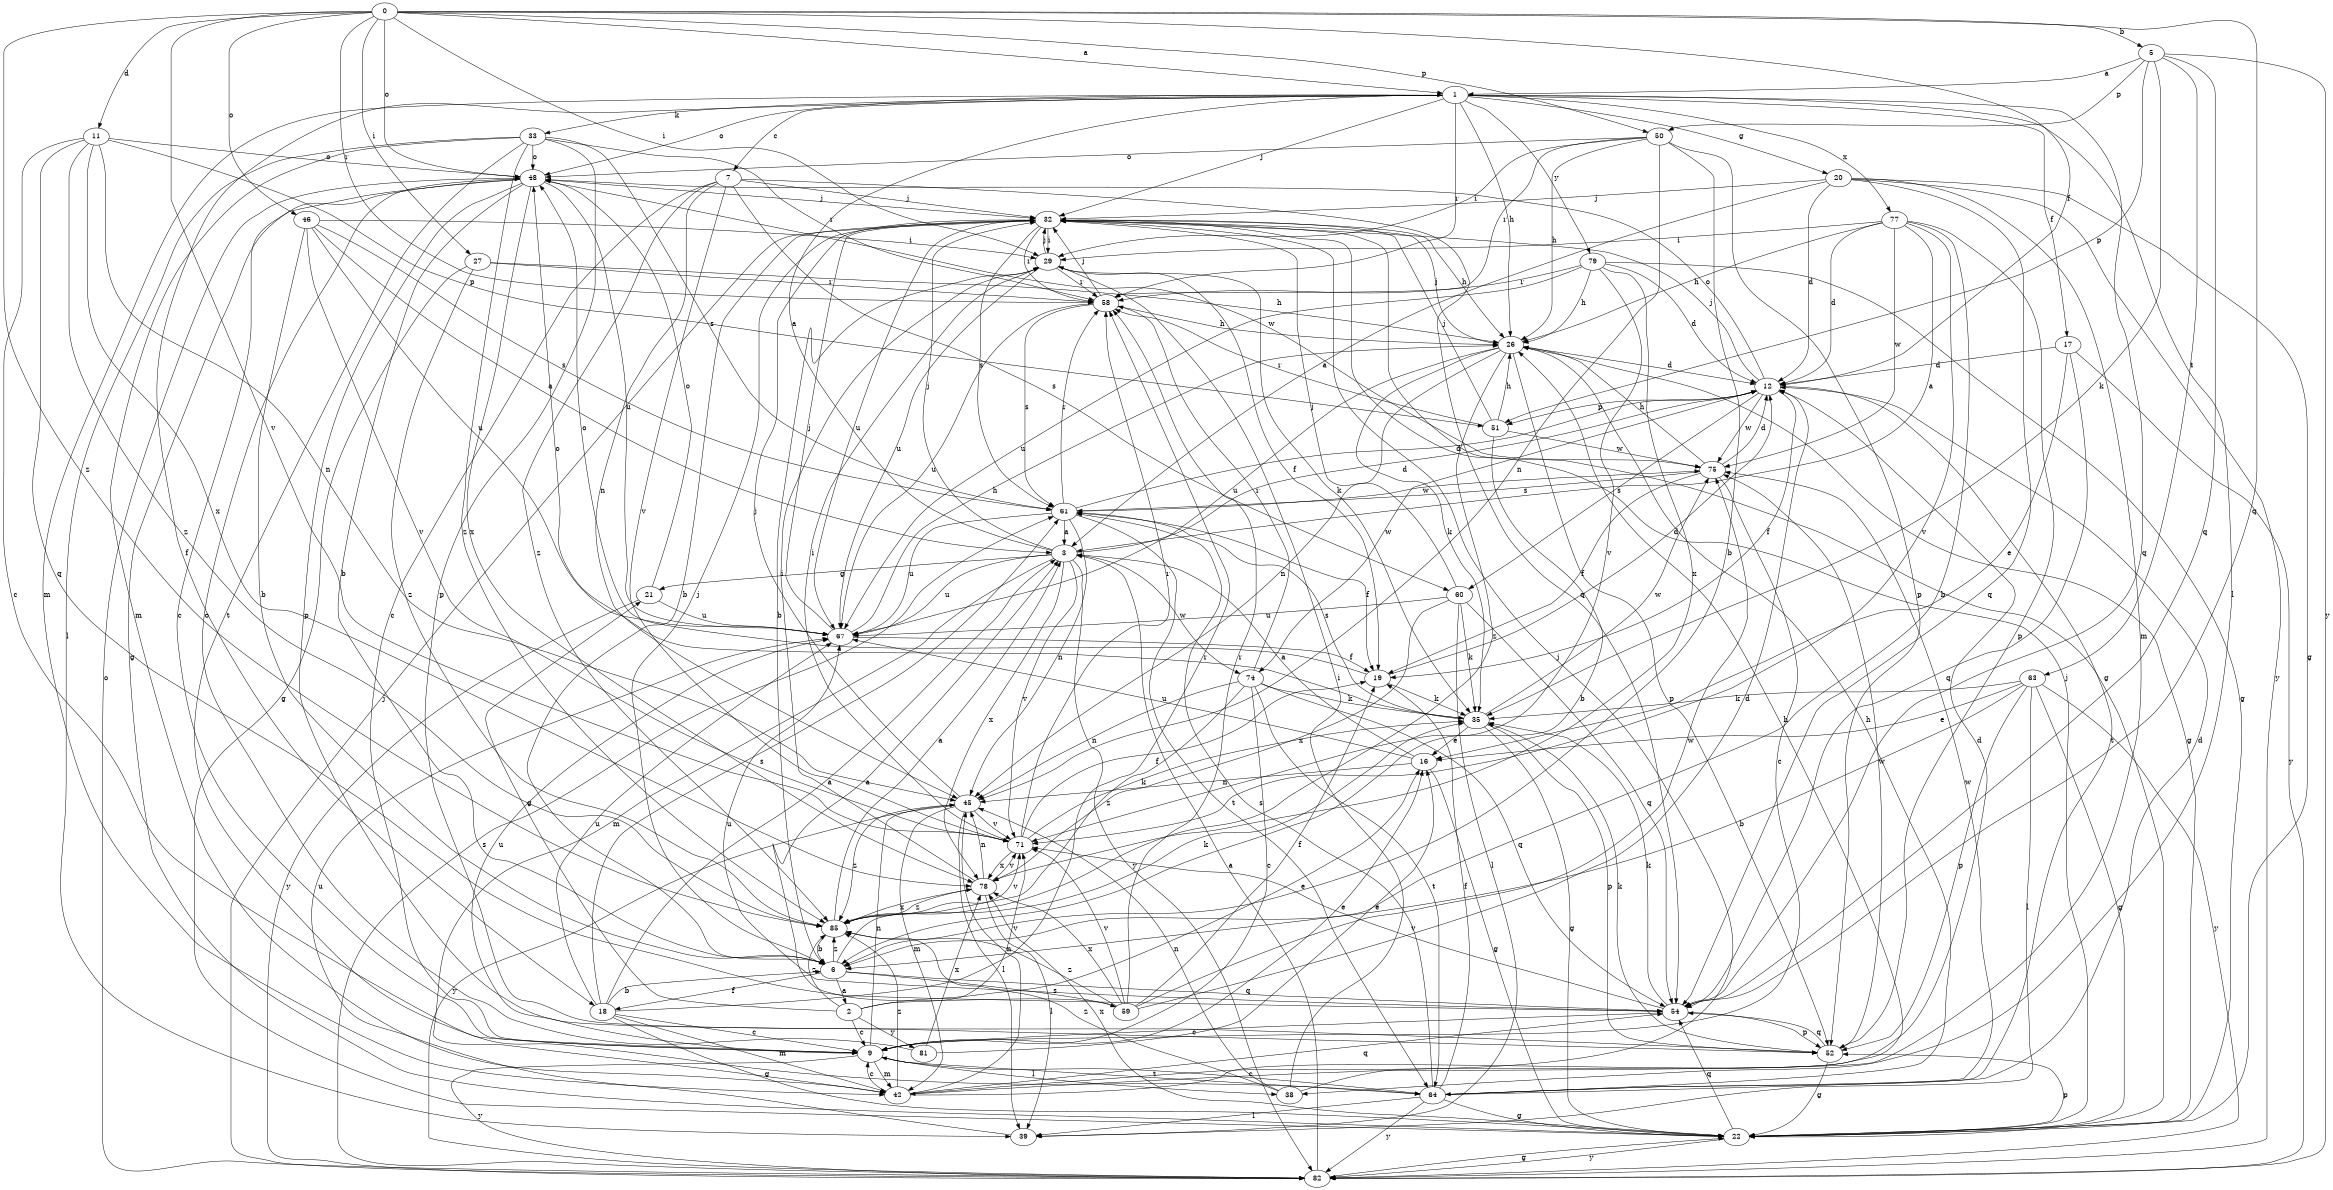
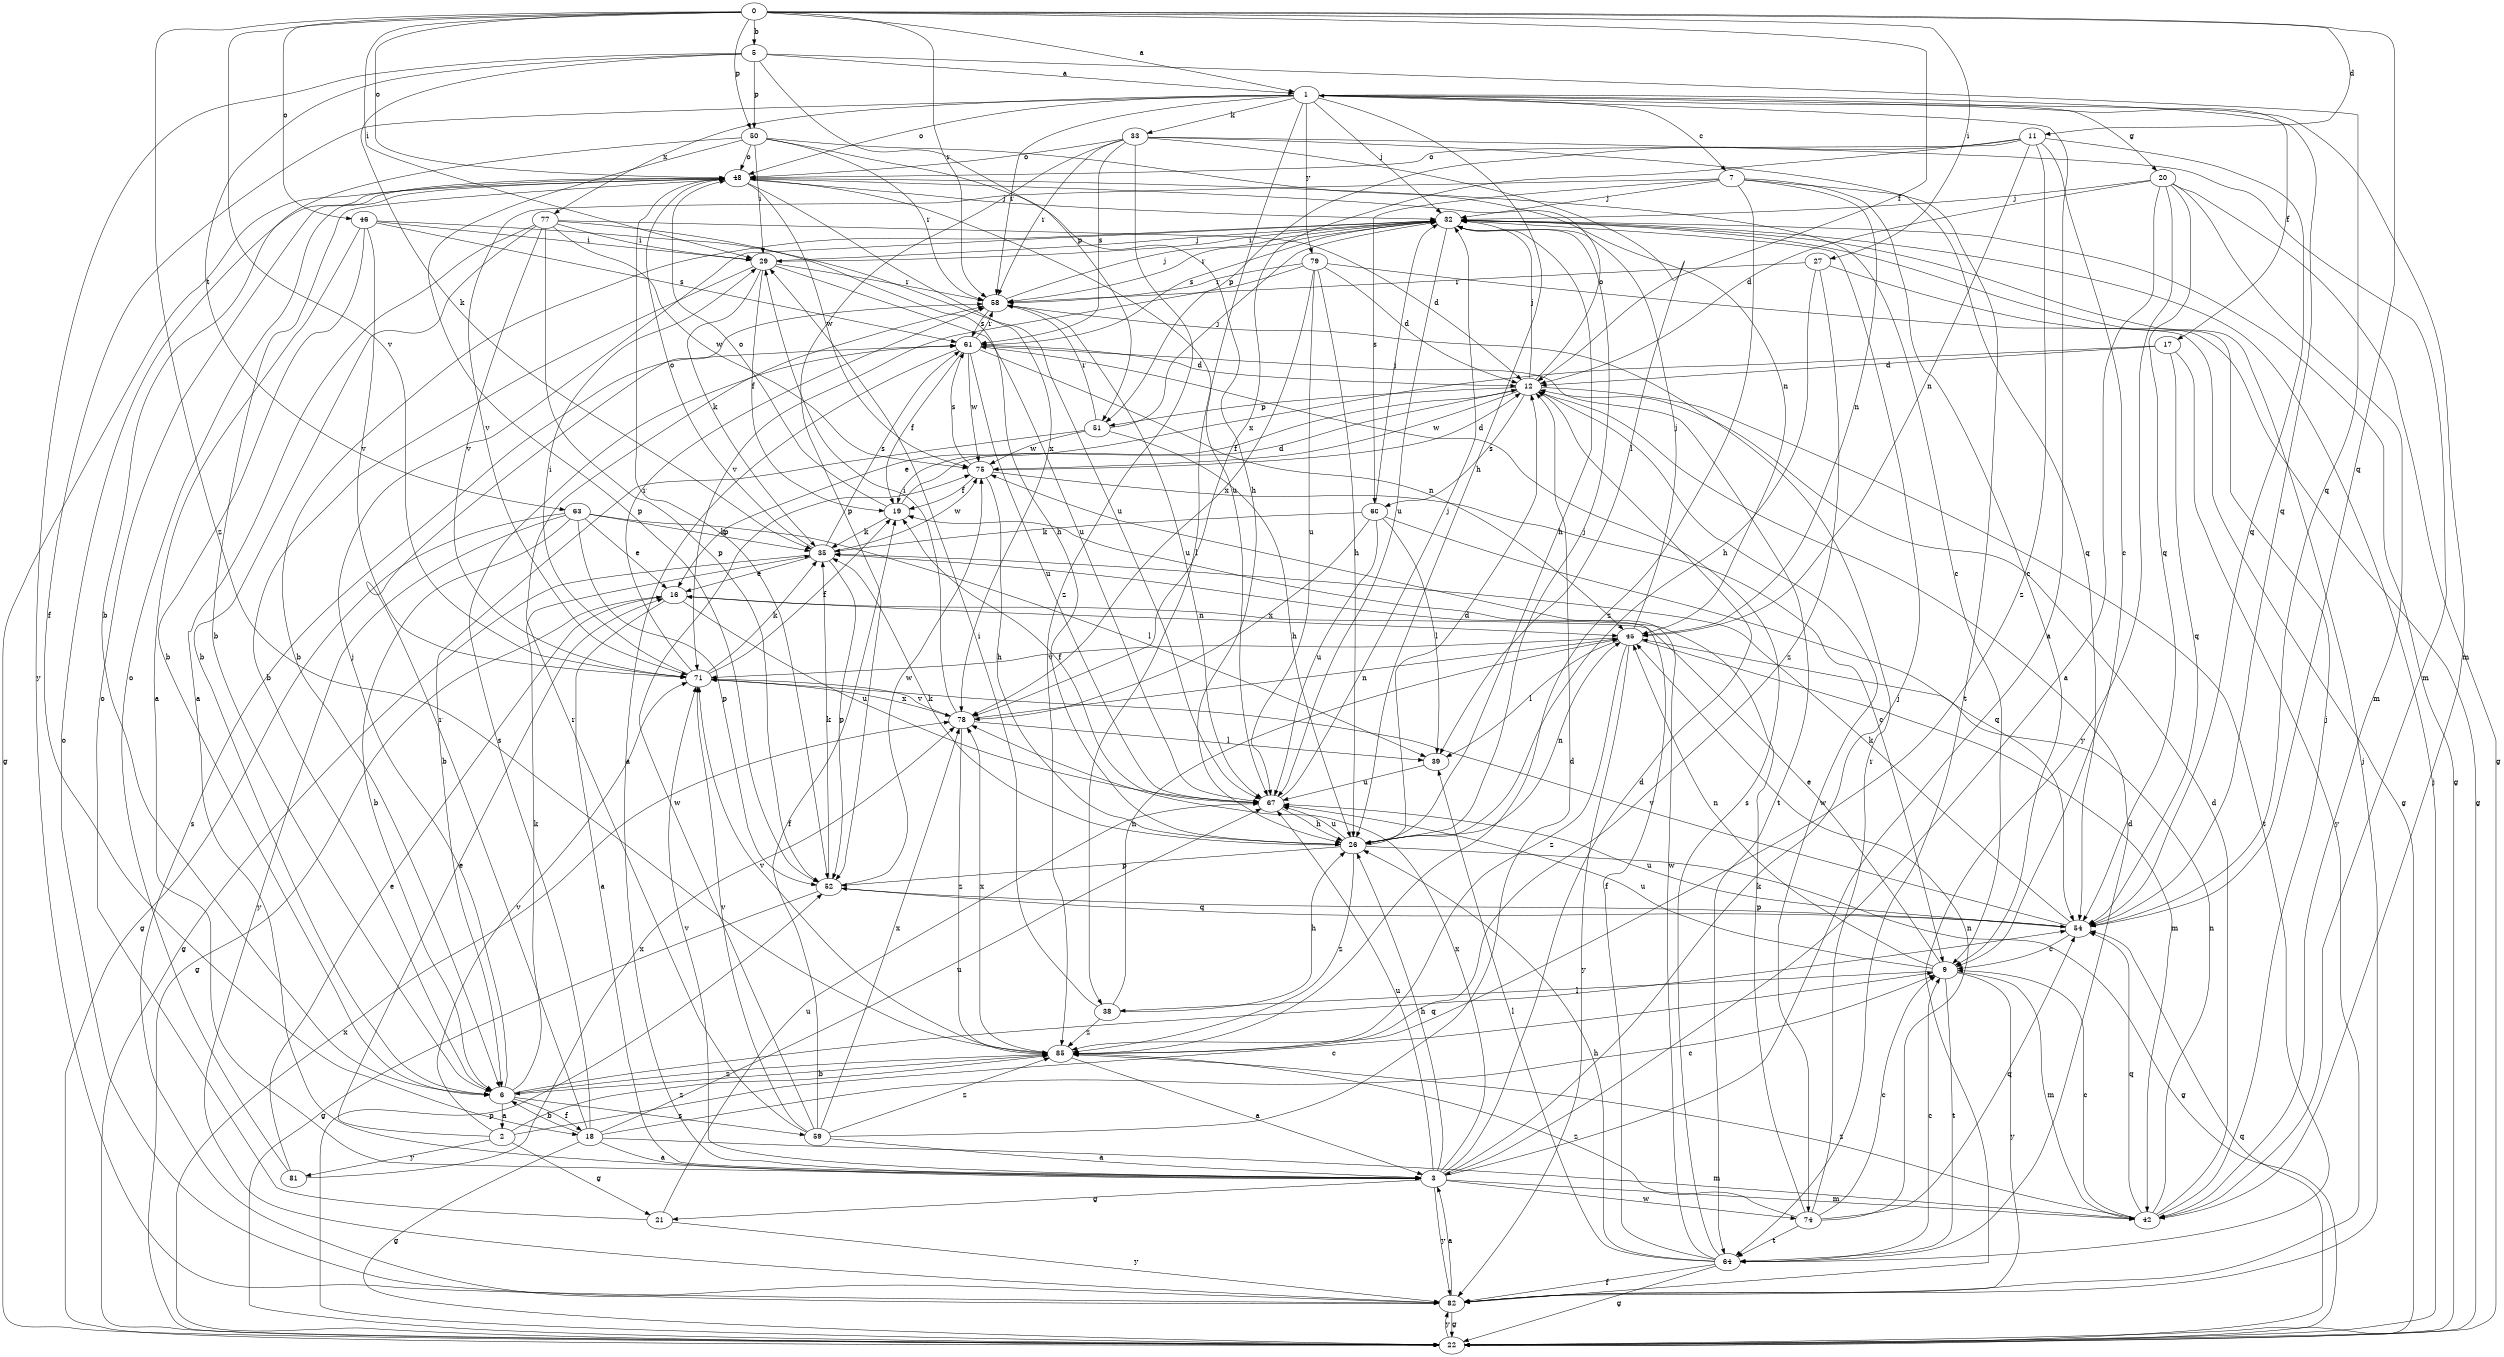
(1304, 336) -> (1420, 1018)
(1388, 1137) -> (1607, 1283)
